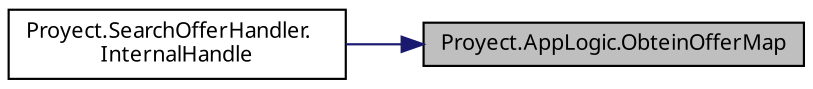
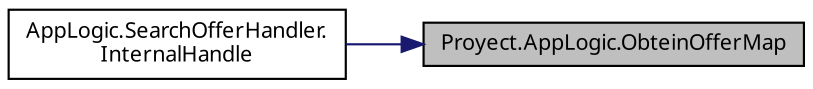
(177, 44) -> (177, 44)
